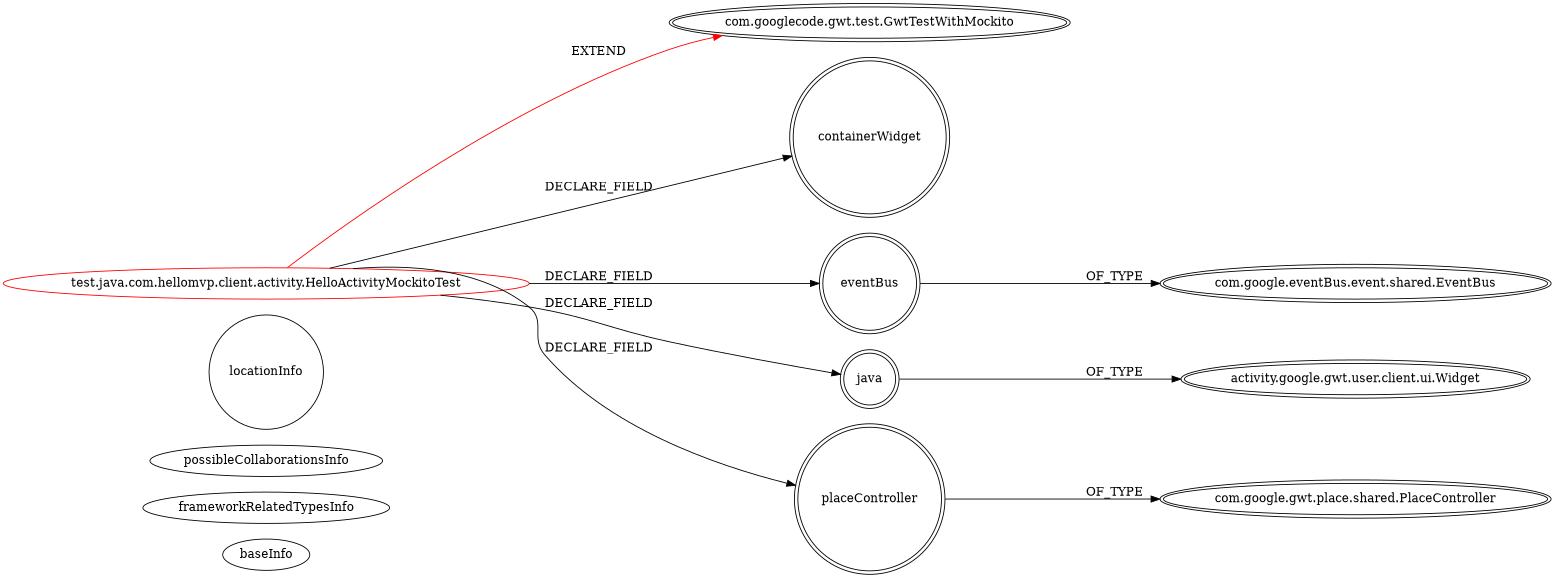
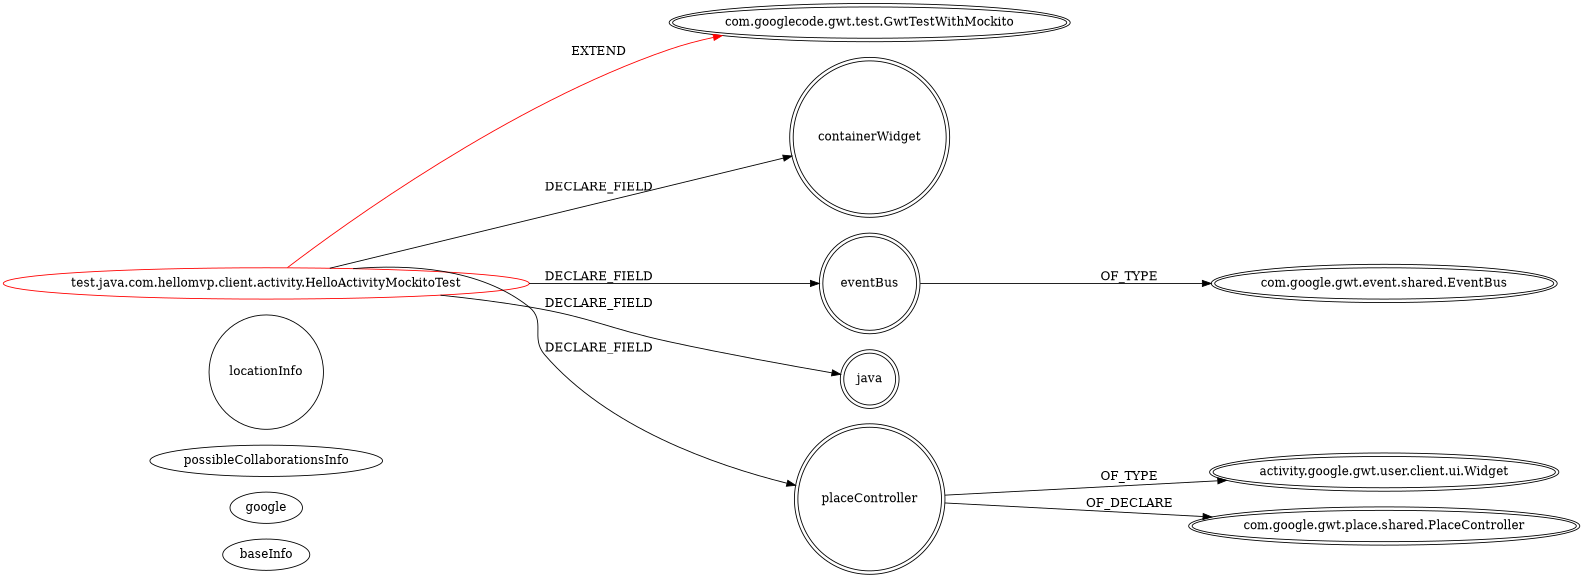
(1356, 283) -> (1384, 283)
(1036, 379) -> (1081, 488)
(1115, 493) -> (1129, 504)
(266, 508) -> (266, 508)
